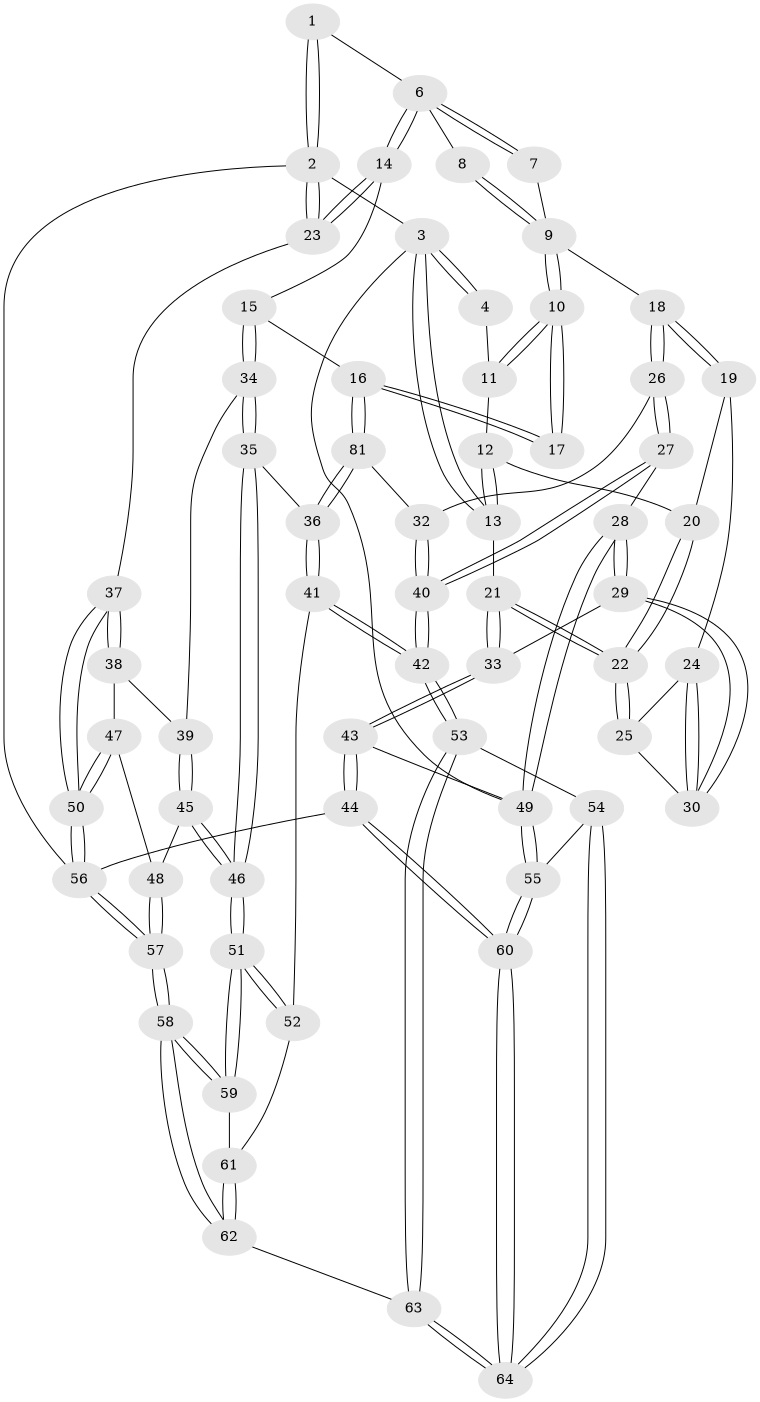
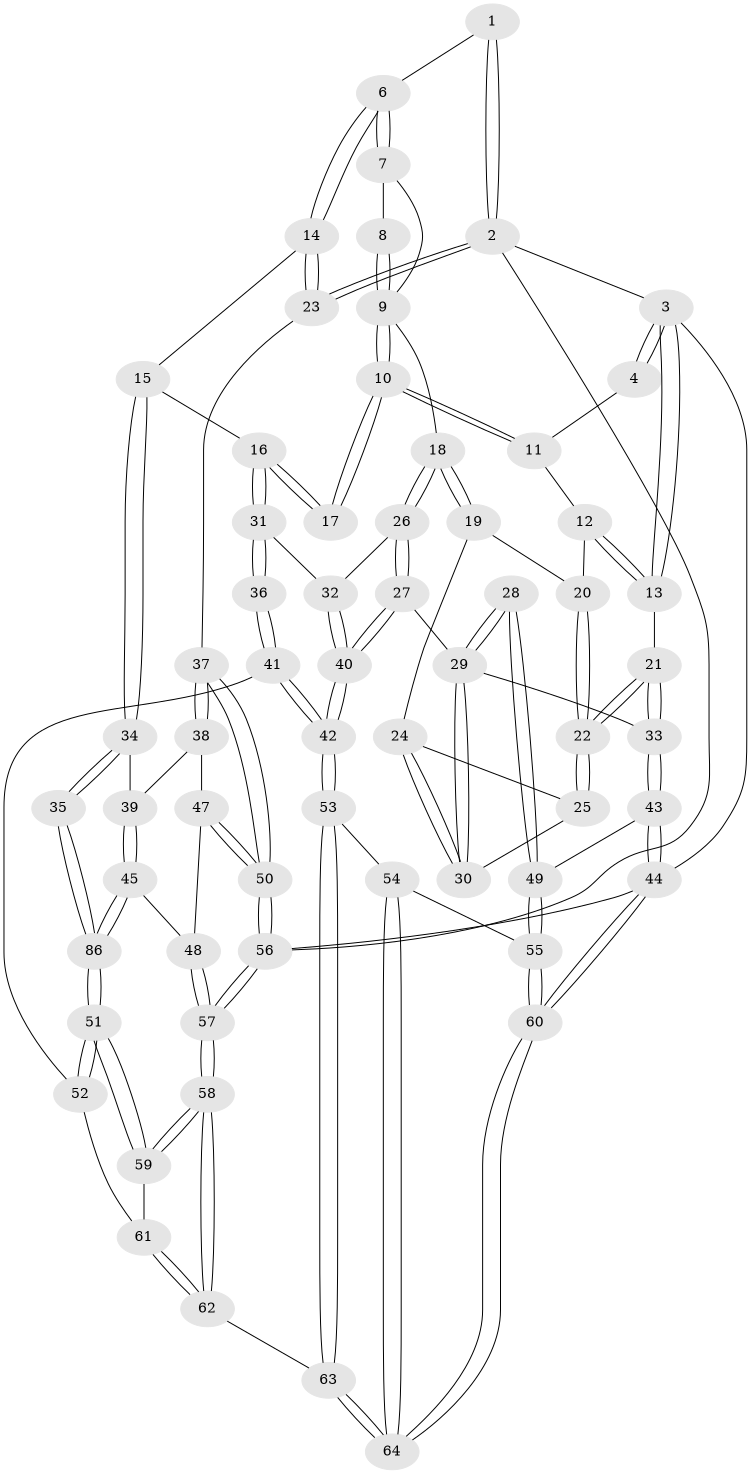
(441, 129) -> (383, 201)
(358, 451) -> (259, 522)
(281, 487) -> none
(643, 487) -> (426, 624)
(359, 534) -> (747, 600)
(237, 880) -> (94, 951)
